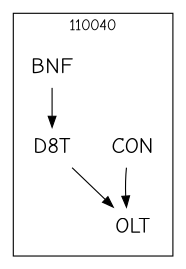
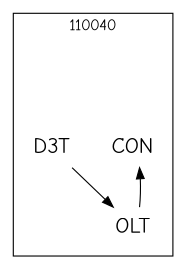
(52, 68) -> none
(52, 147) -> (52, 147)
(126, 182) -> (140, 193)
